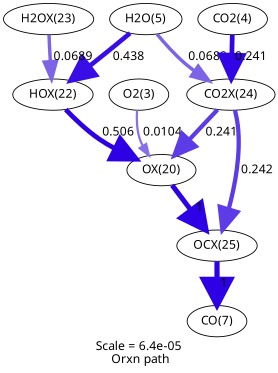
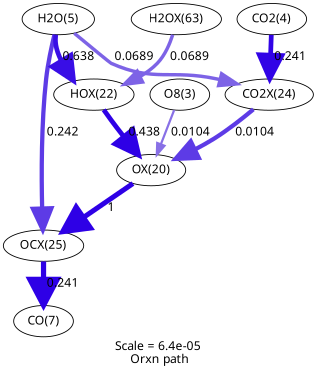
(49, 19) -> (176, 19)
(127, 57) -> (77, 57)
(139, 95) -> (180, 95)
(117, 132) -> (143, 132)
(220, 132) -> (253, 132)
(238, 160) -> (43, 121)
(223, 283) -> (61, 283)
